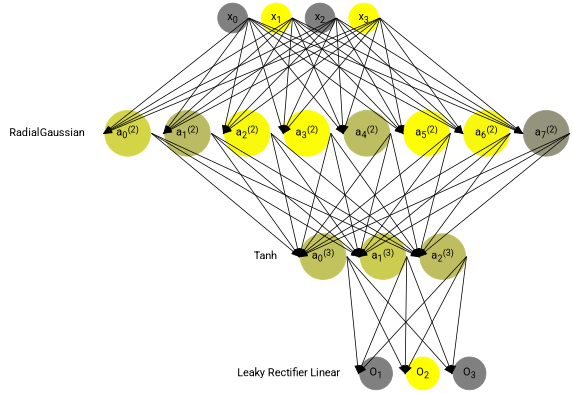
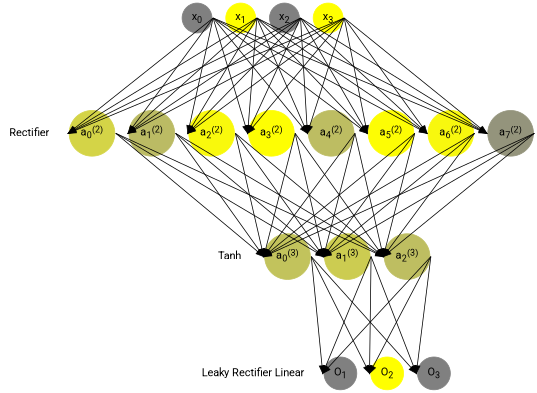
(47, 133) -> (29, 133)
